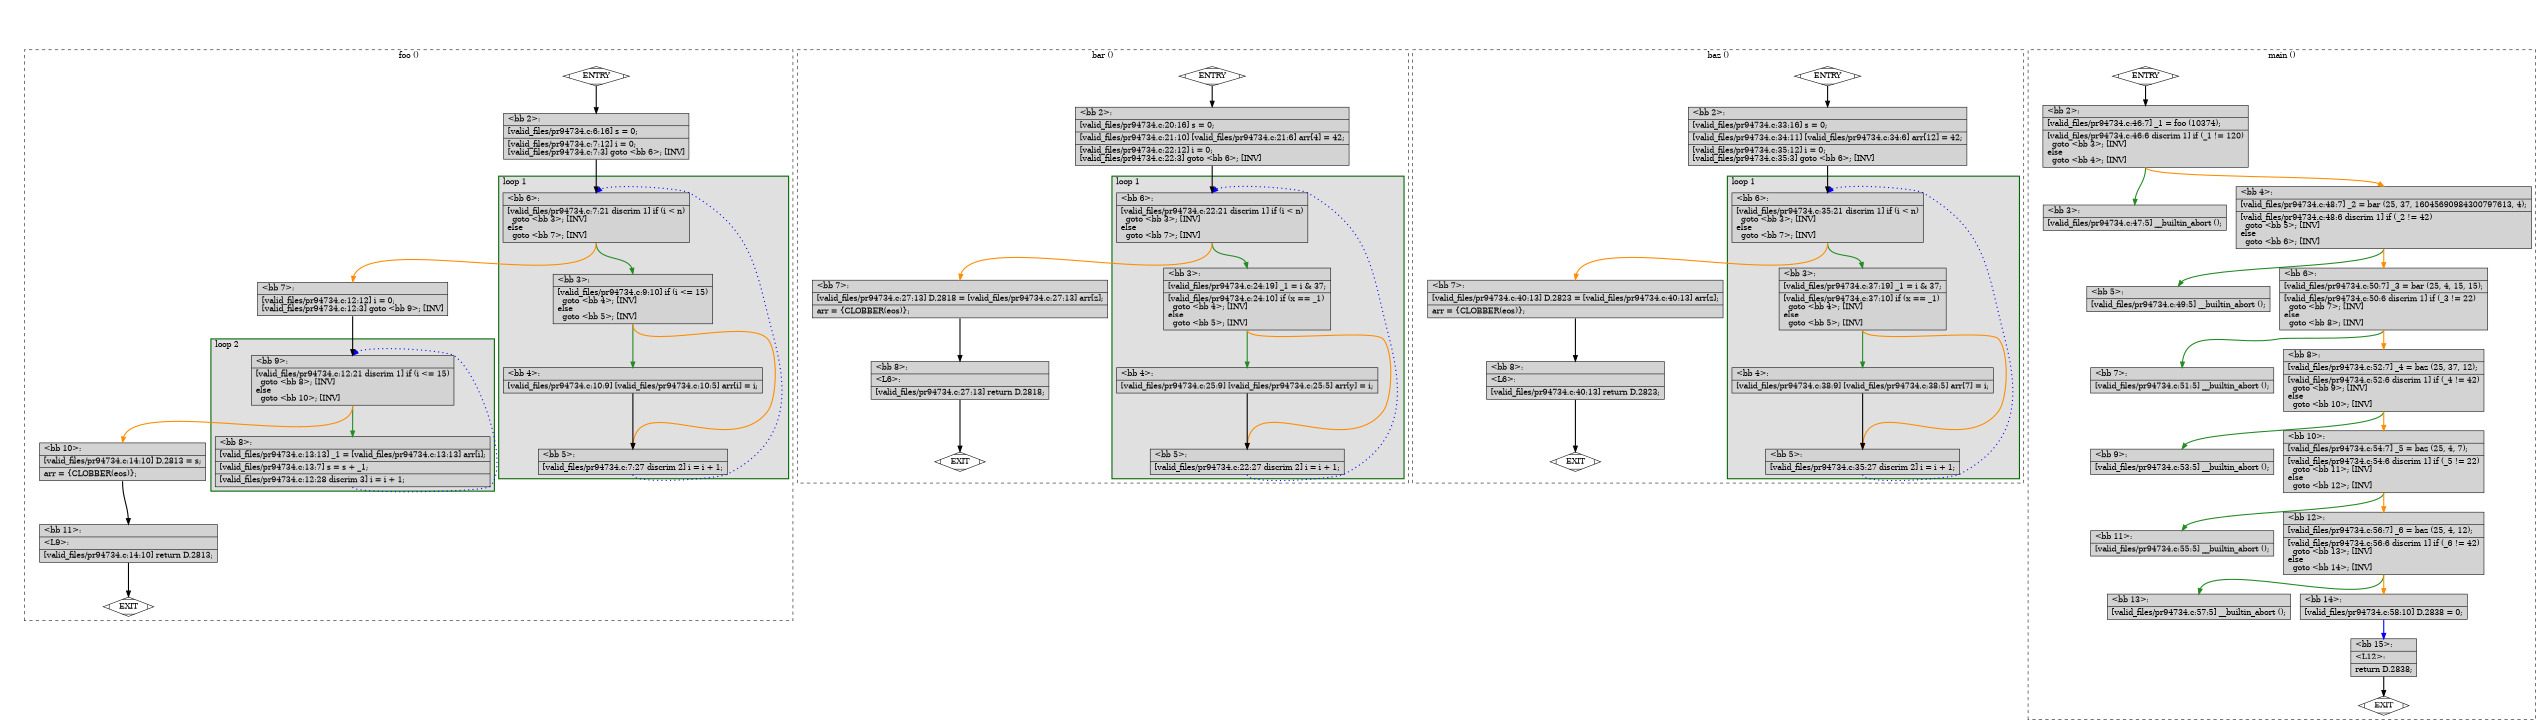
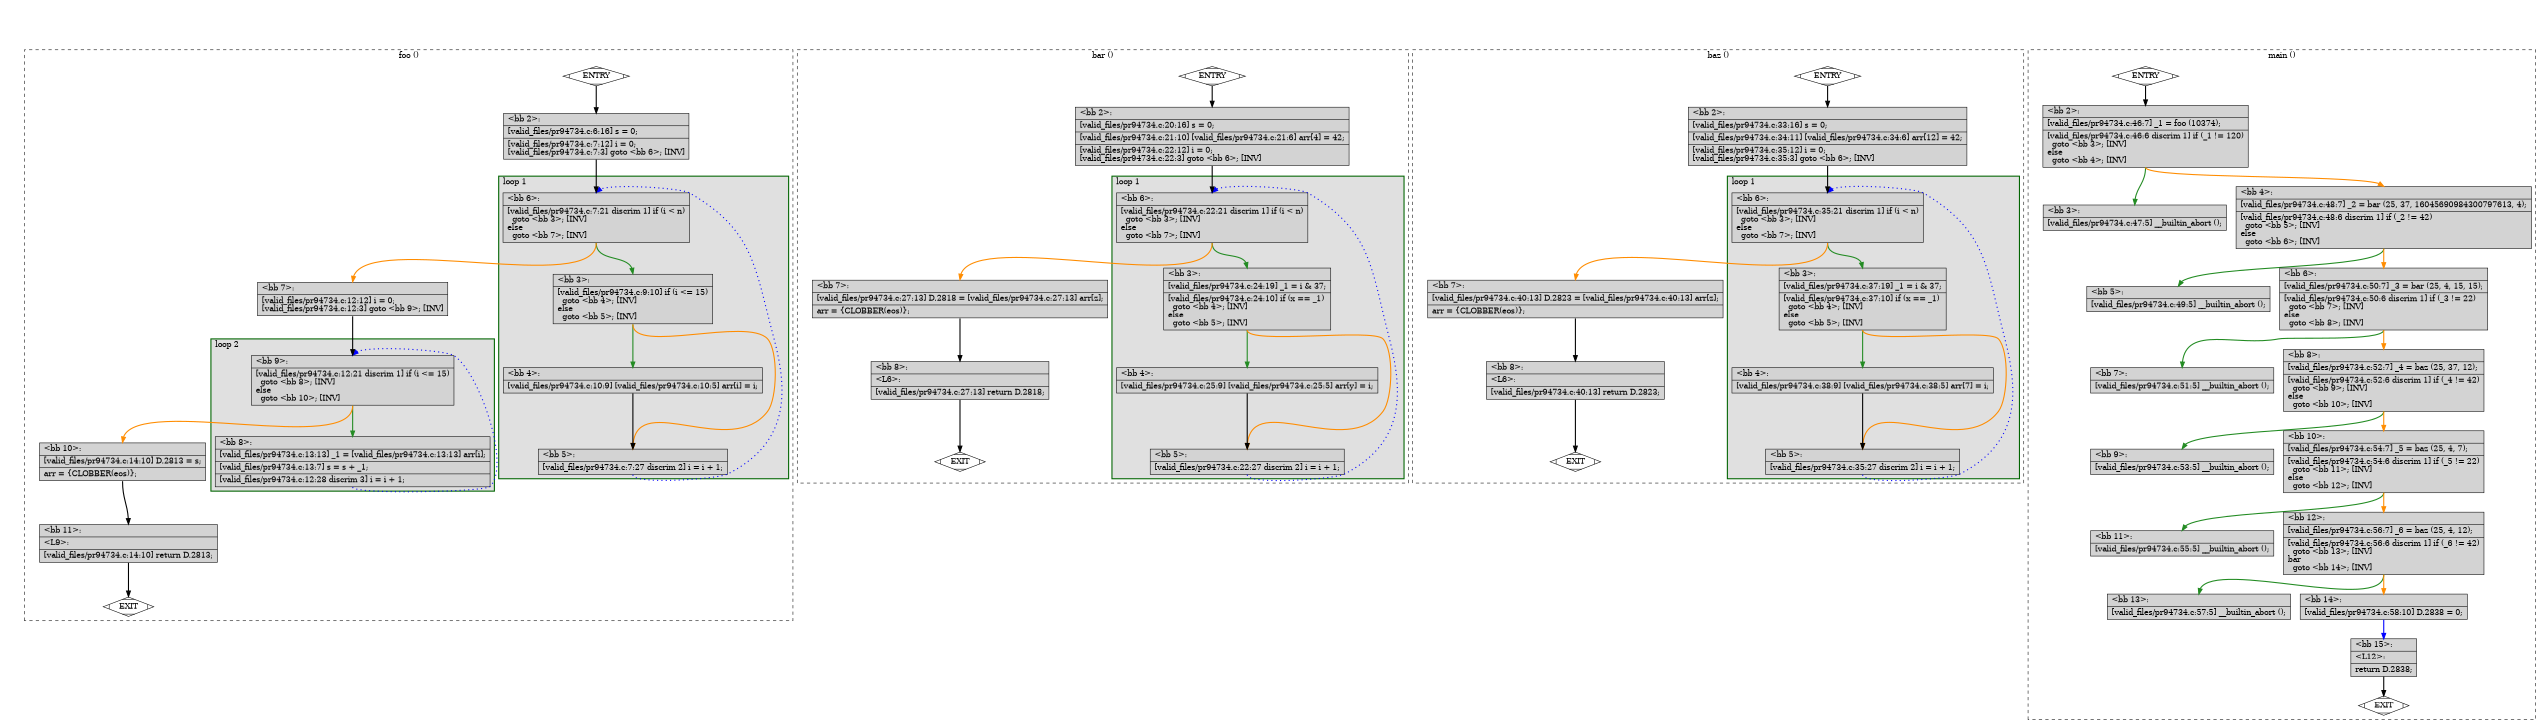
(2296, 560) -> (2295, 560)
